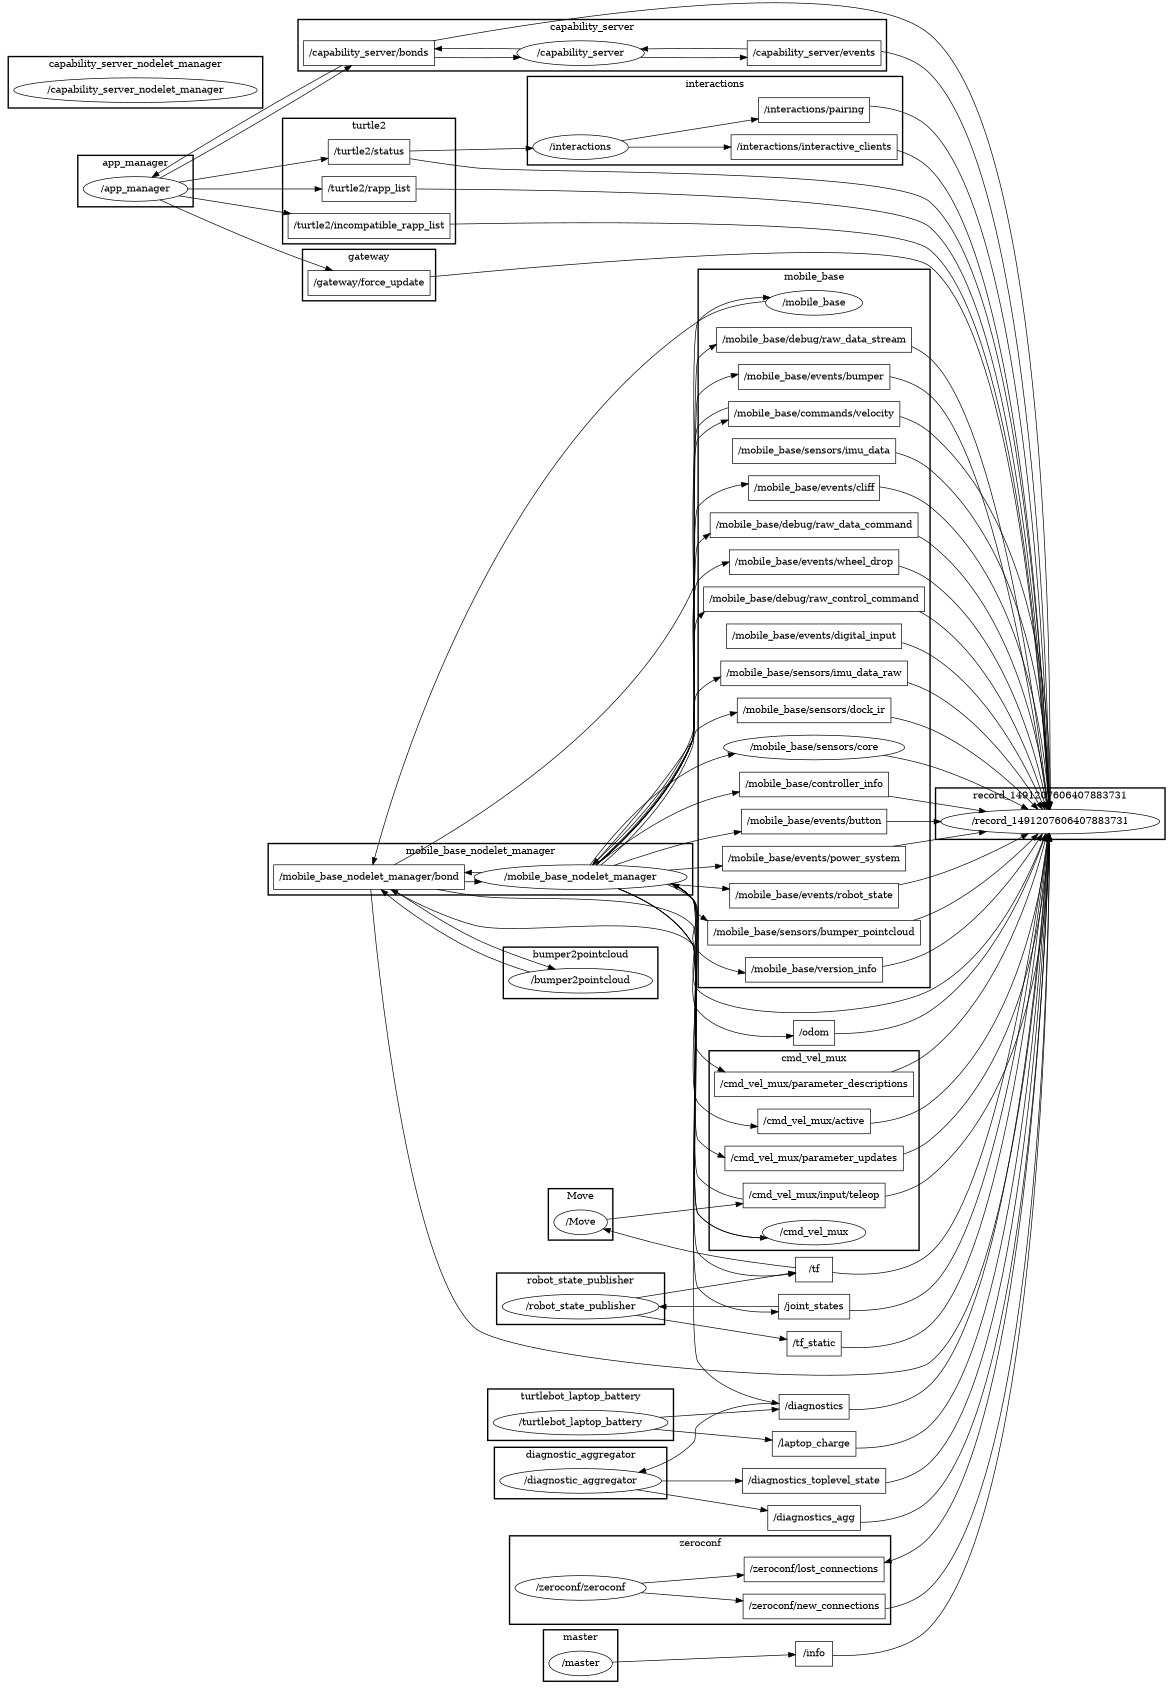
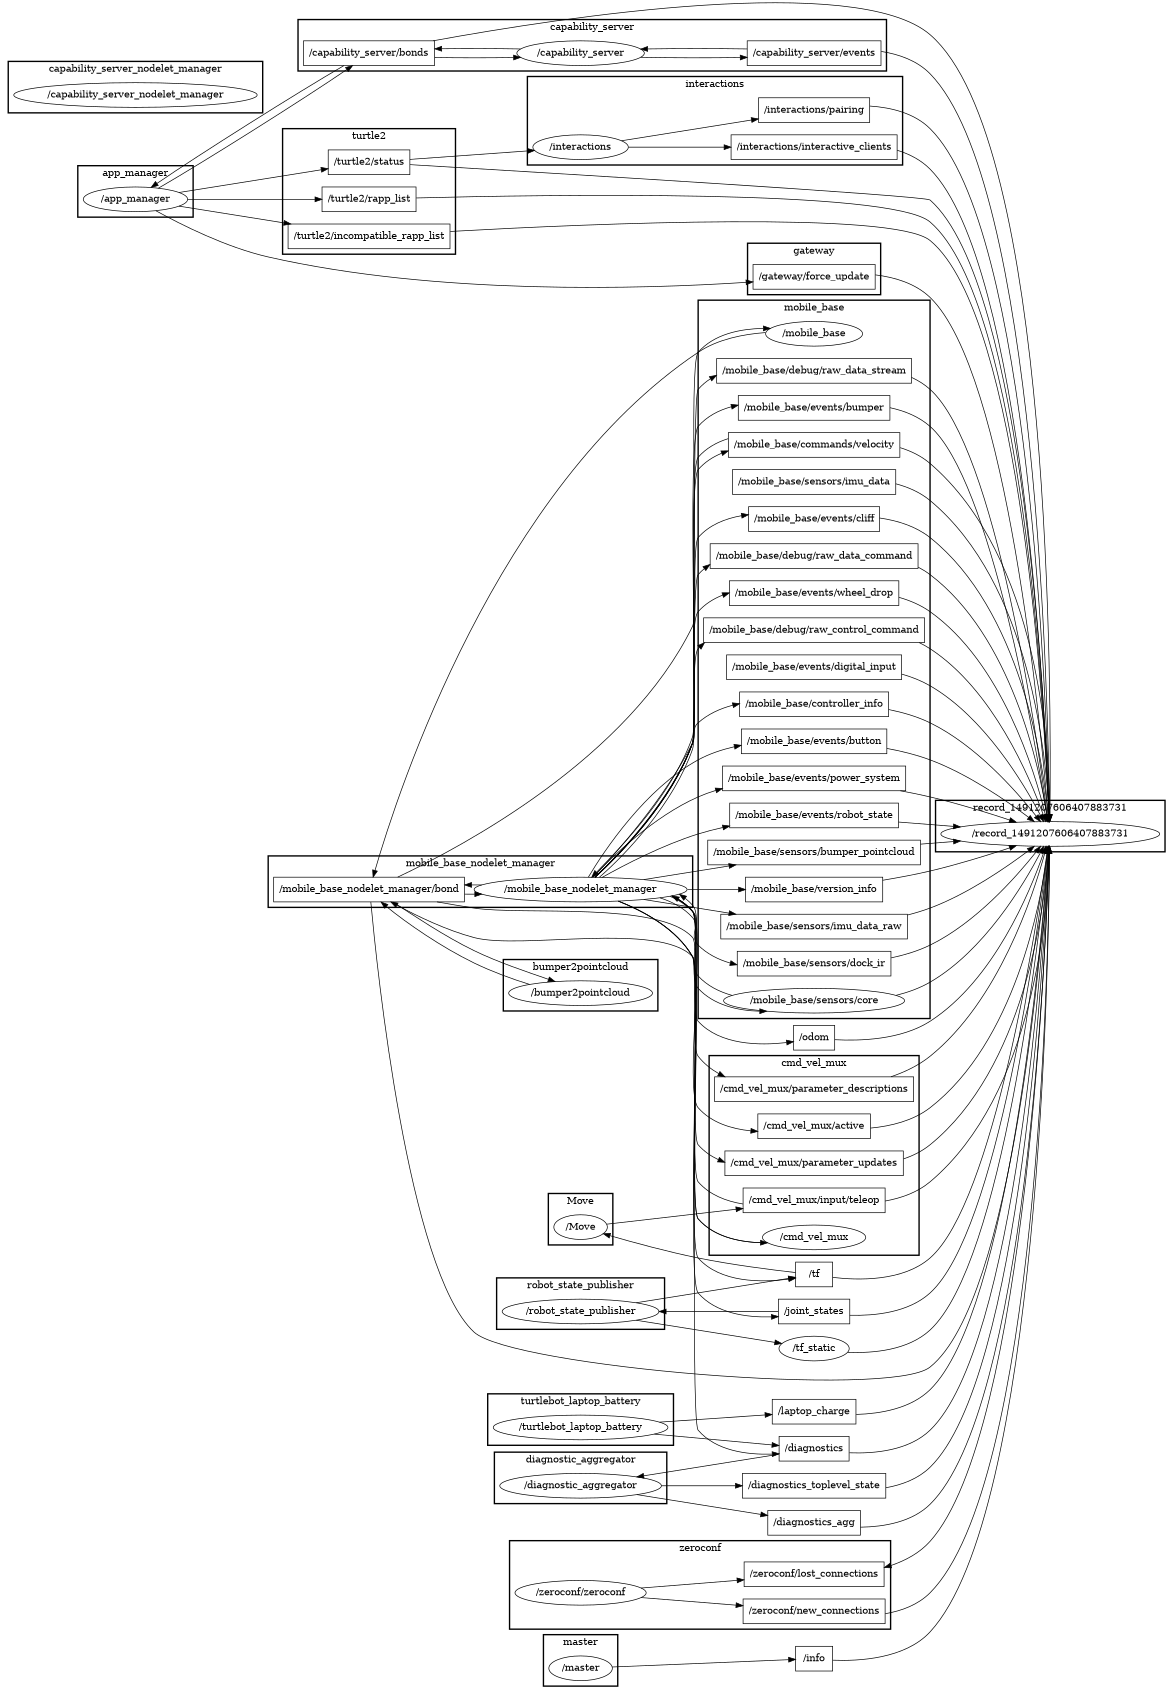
(856, 1009) -> (703, 980)
(814, 1344) -> (814, 1349)
